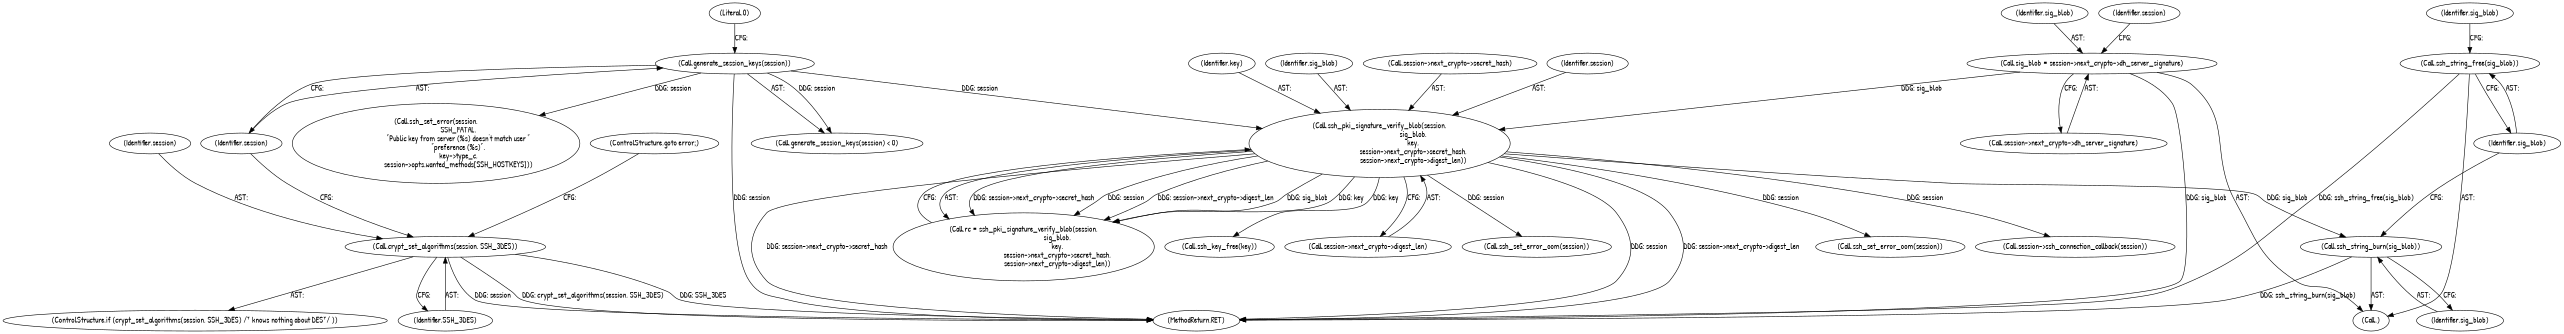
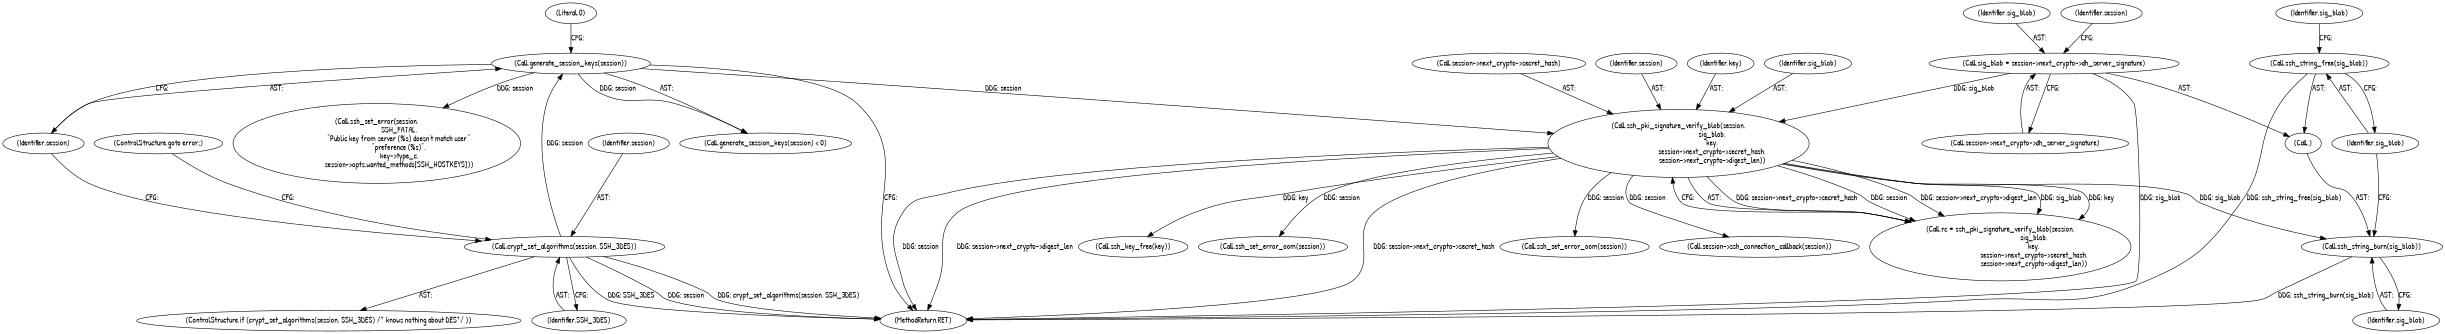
none -> (543, 157)
(752, 198) -> (892, 198)
(1368, 247) -> none
(2371, 281) -> (2341, 189)
